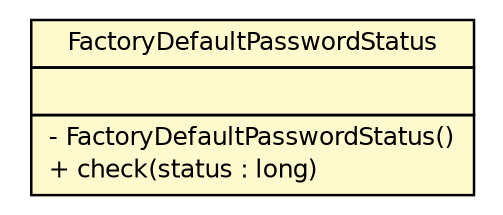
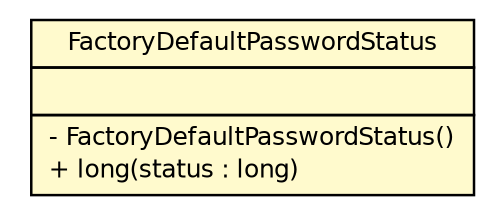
(184, 170) -> (174, 170)
